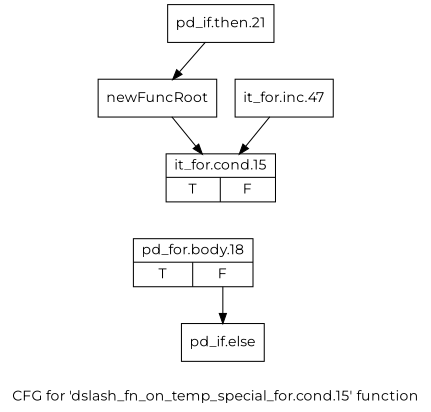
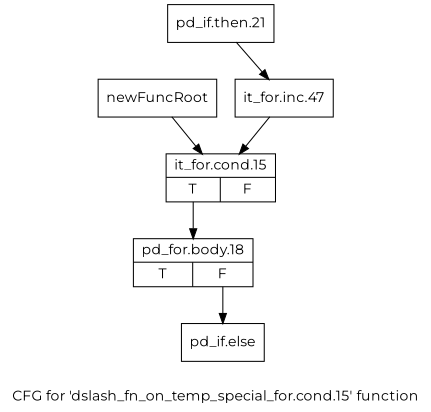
(192, 57) -> (249, 57)
none -> (193, 215)
